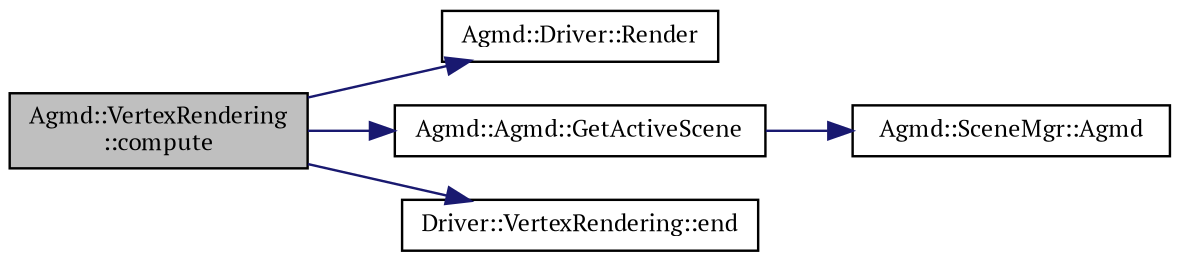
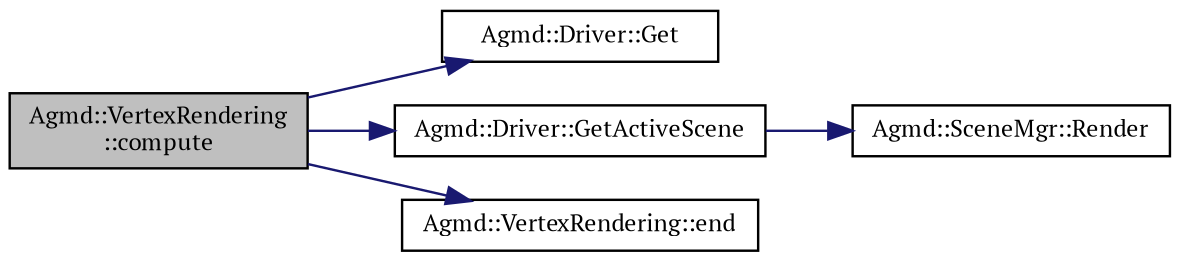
(580, 36) -> (580, 36)
(580, 131) -> (580, 131)
(1011, 131) -> (1011, 131)
(580, 225) -> (580, 225)
